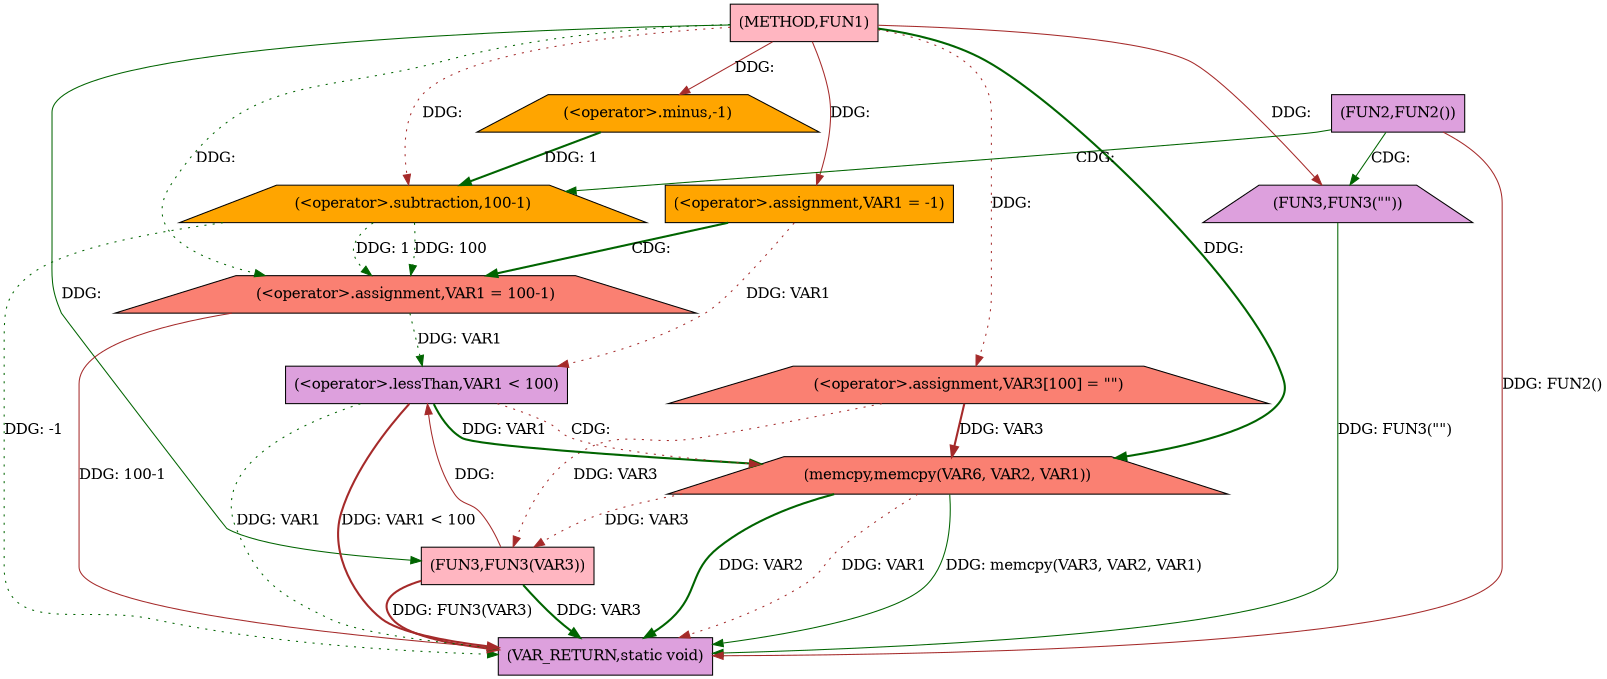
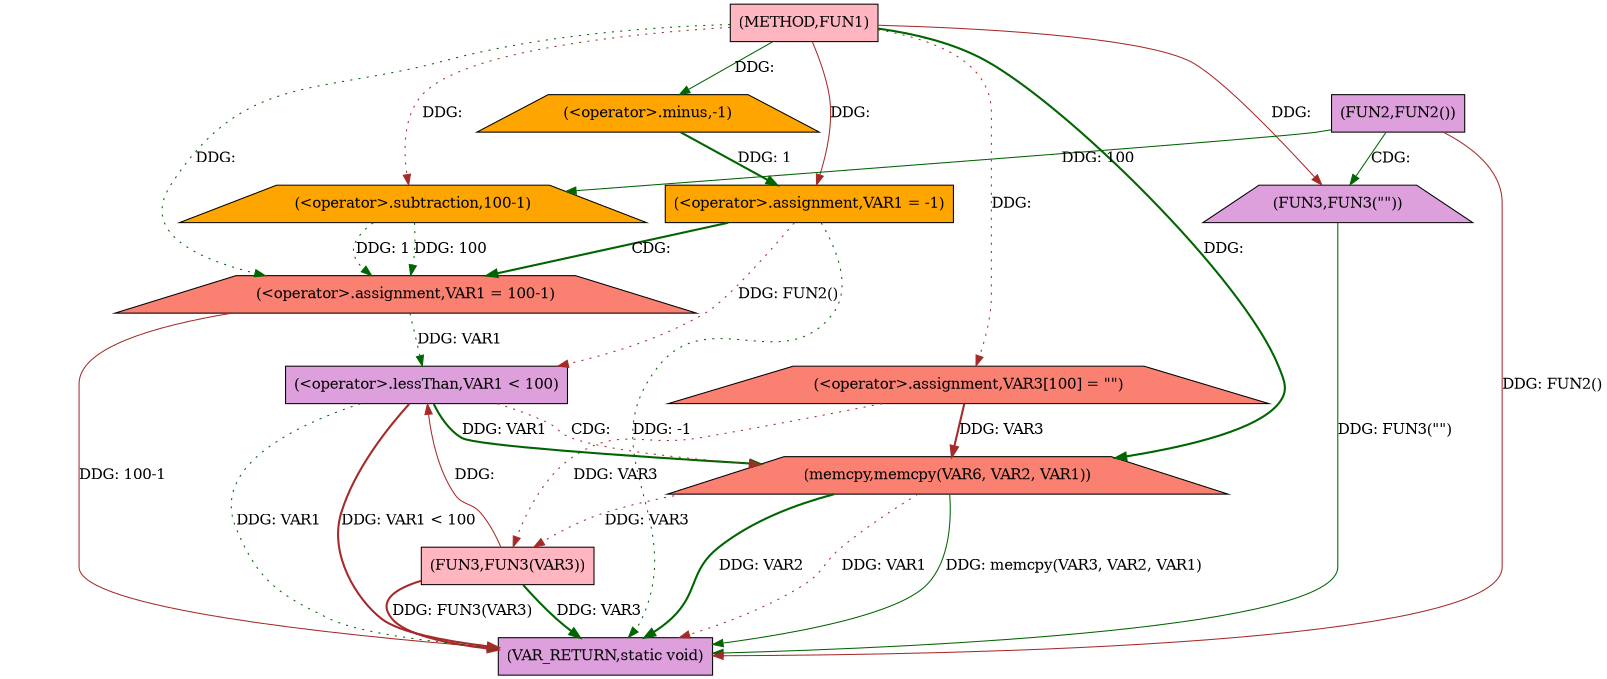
(731, 66) -> (731, 66)
(63, 101) -> none
(535, 157) -> (724, 156)
(1098, 159) -> (1098, 159)
(789, 294) -> (789, 294)
(5, 573) -> (664, 362)
